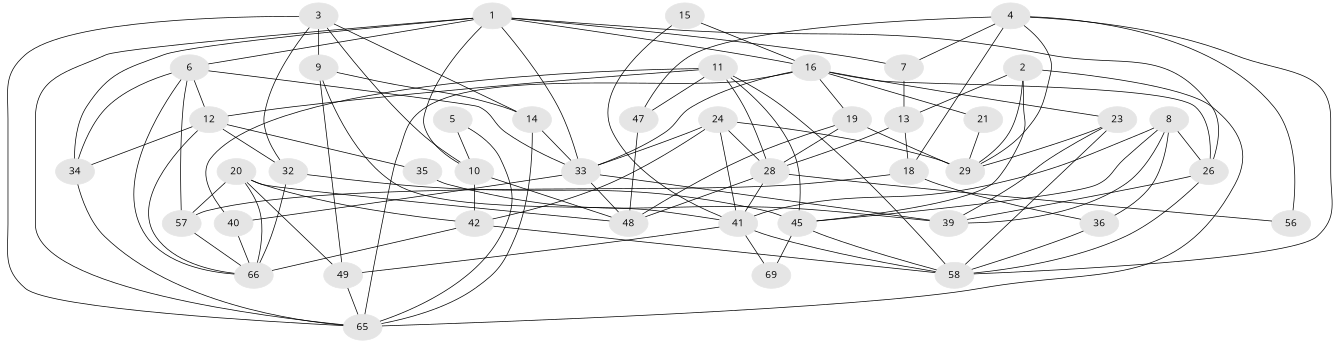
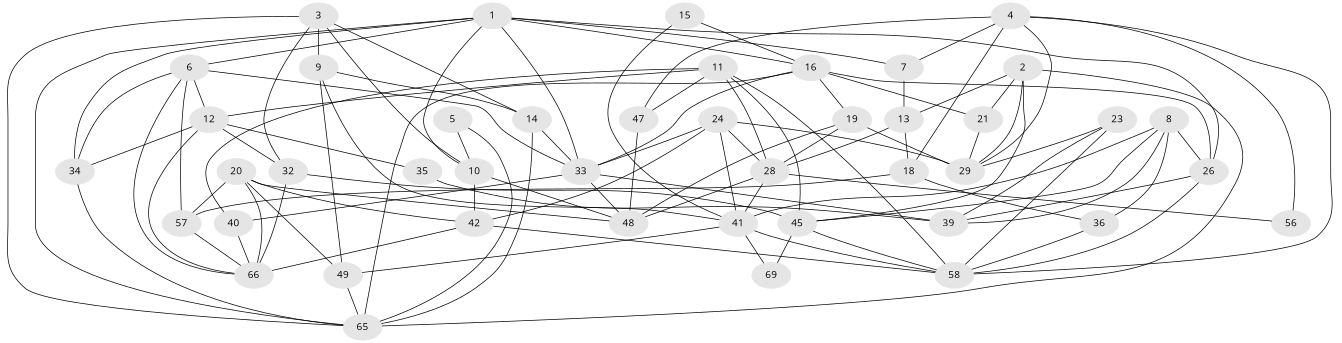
none -> (1003, 94)
(971, 96) -> none
